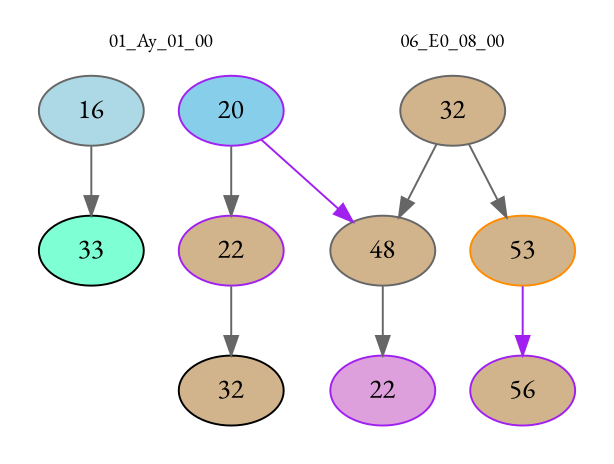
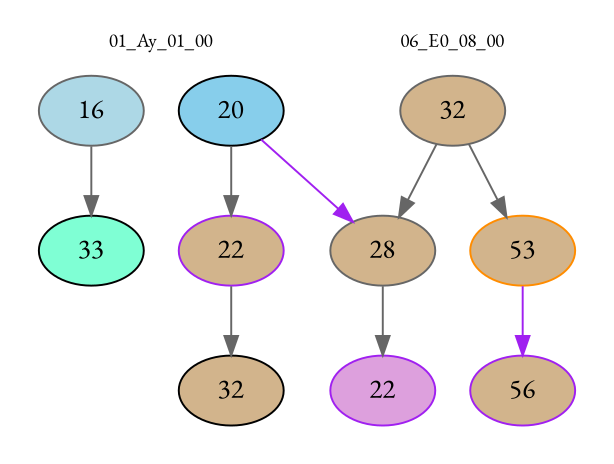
(231, 111) -> (231, 111)
(383, 251) -> (383, 251)
